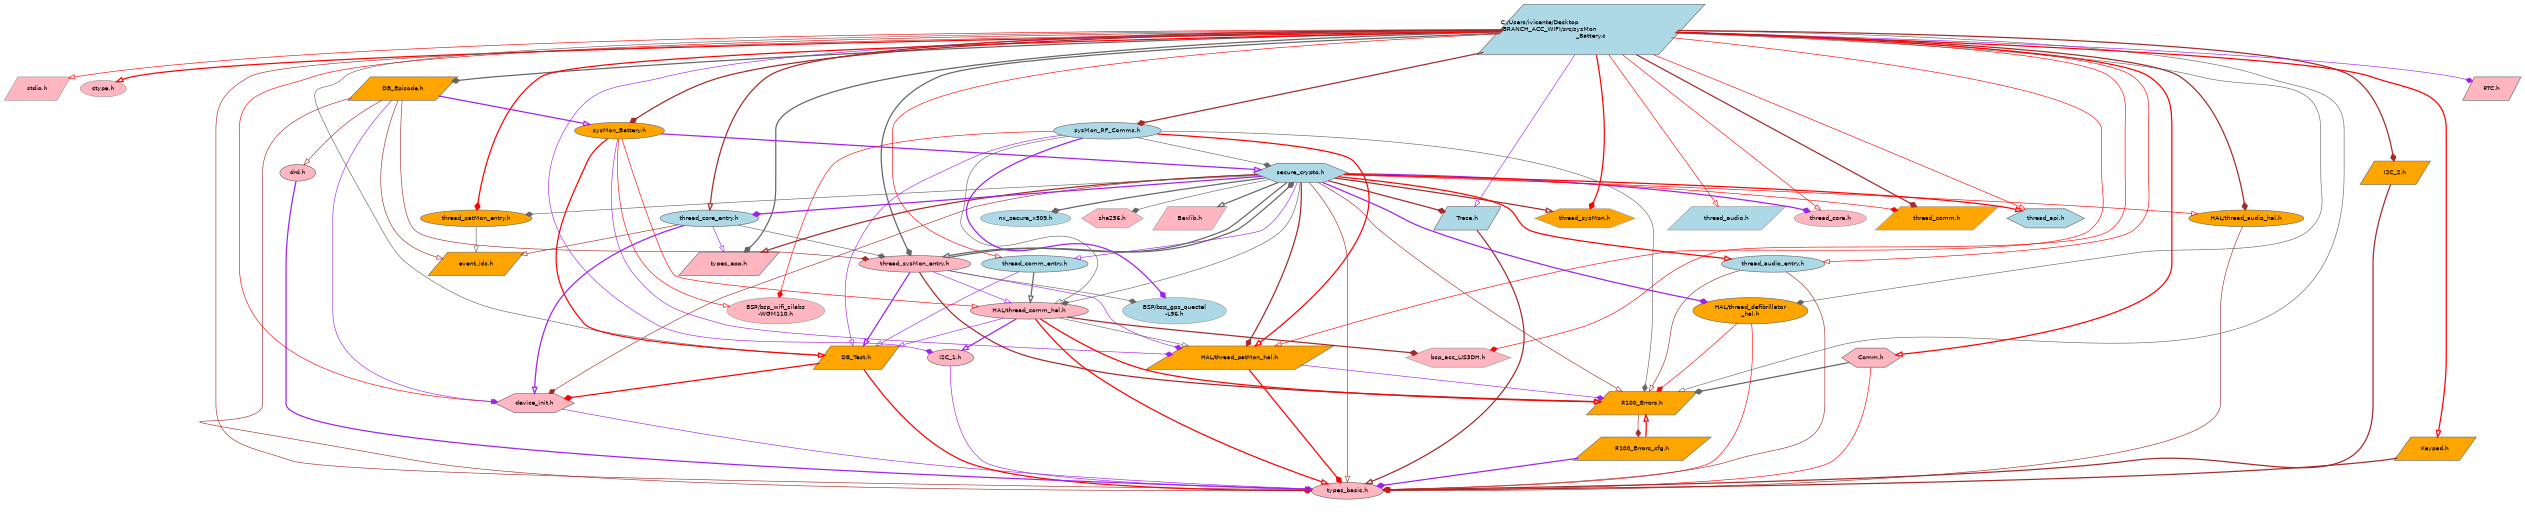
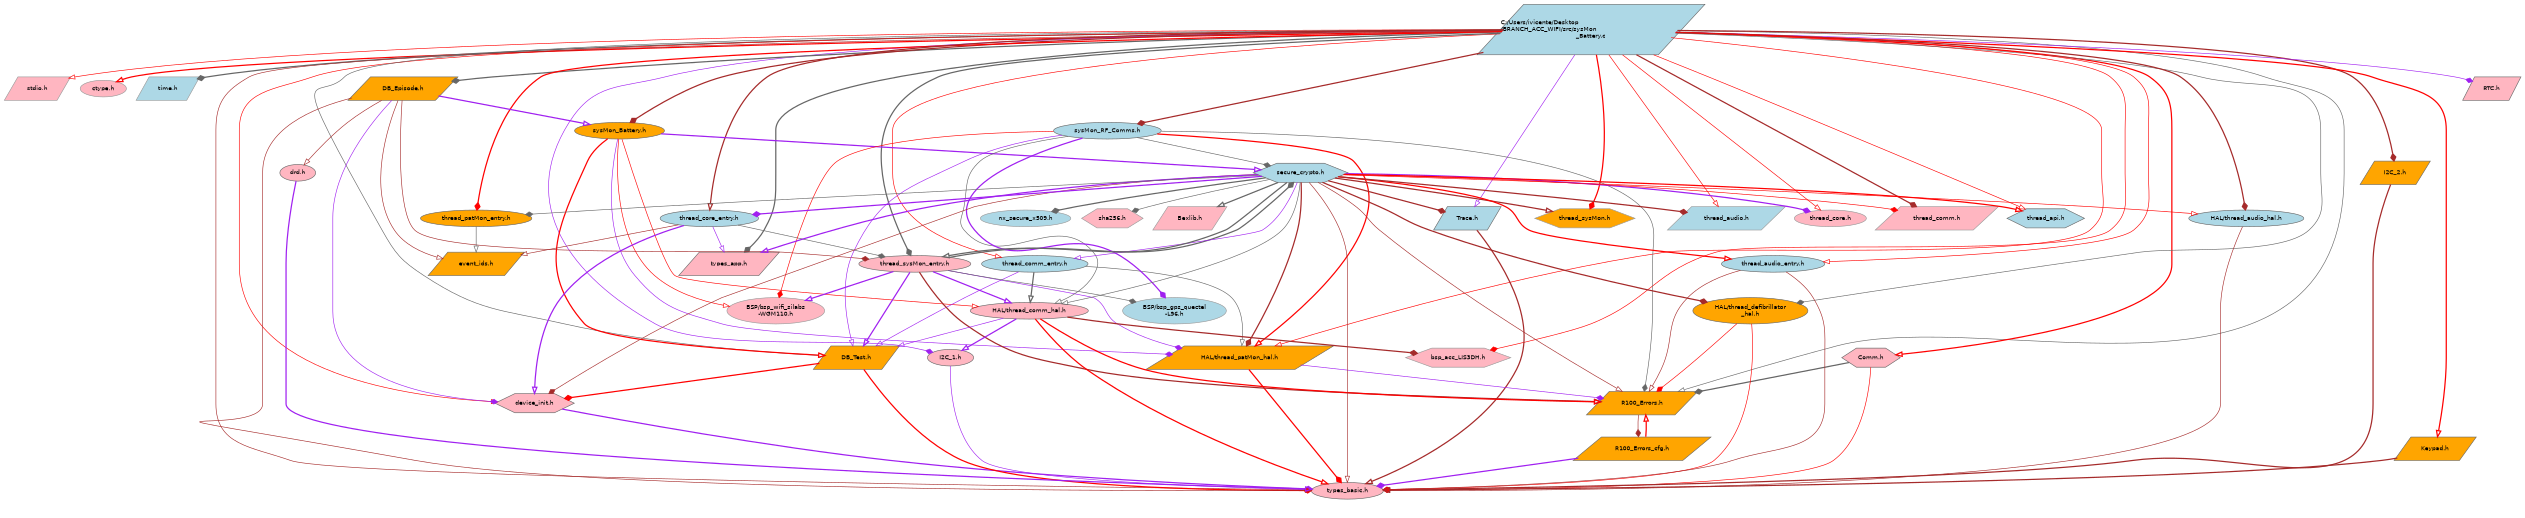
none -> (168, 89)
none -> (1509, 193)
(948, 204) -> (948, 204)
(1937, 218) -> (1937, 218)
(2246, 218) -> (2246, 218)
(1507, 255) -> (1507, 255)
(1203, 267) -> (1203, 267)
none -> (852, 285)
(969, 286) -> (969, 286)
(1121, 331) -> (1183, 278)
(932, 465) -> (932, 465)
